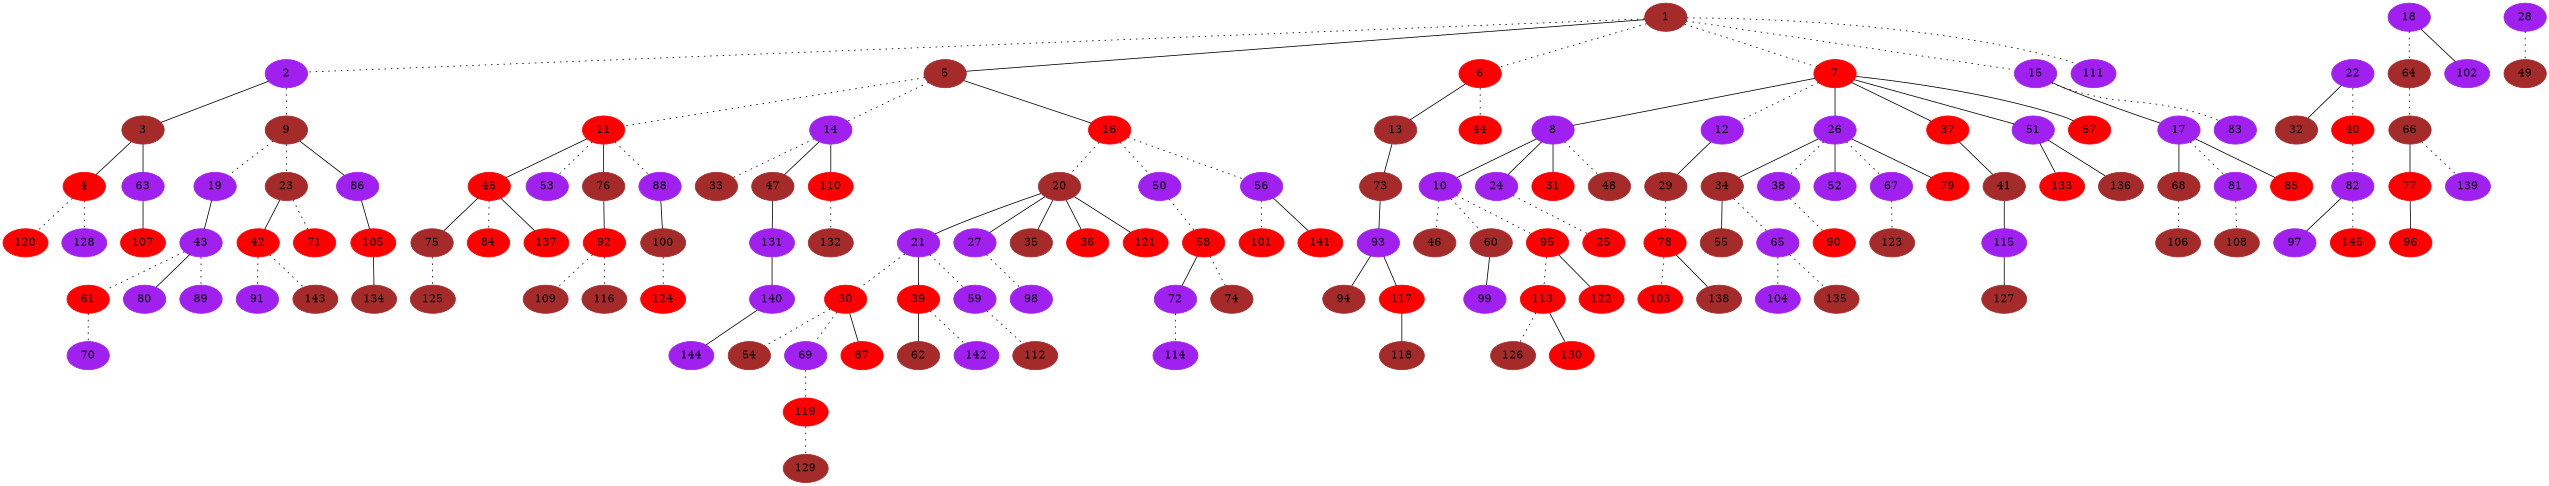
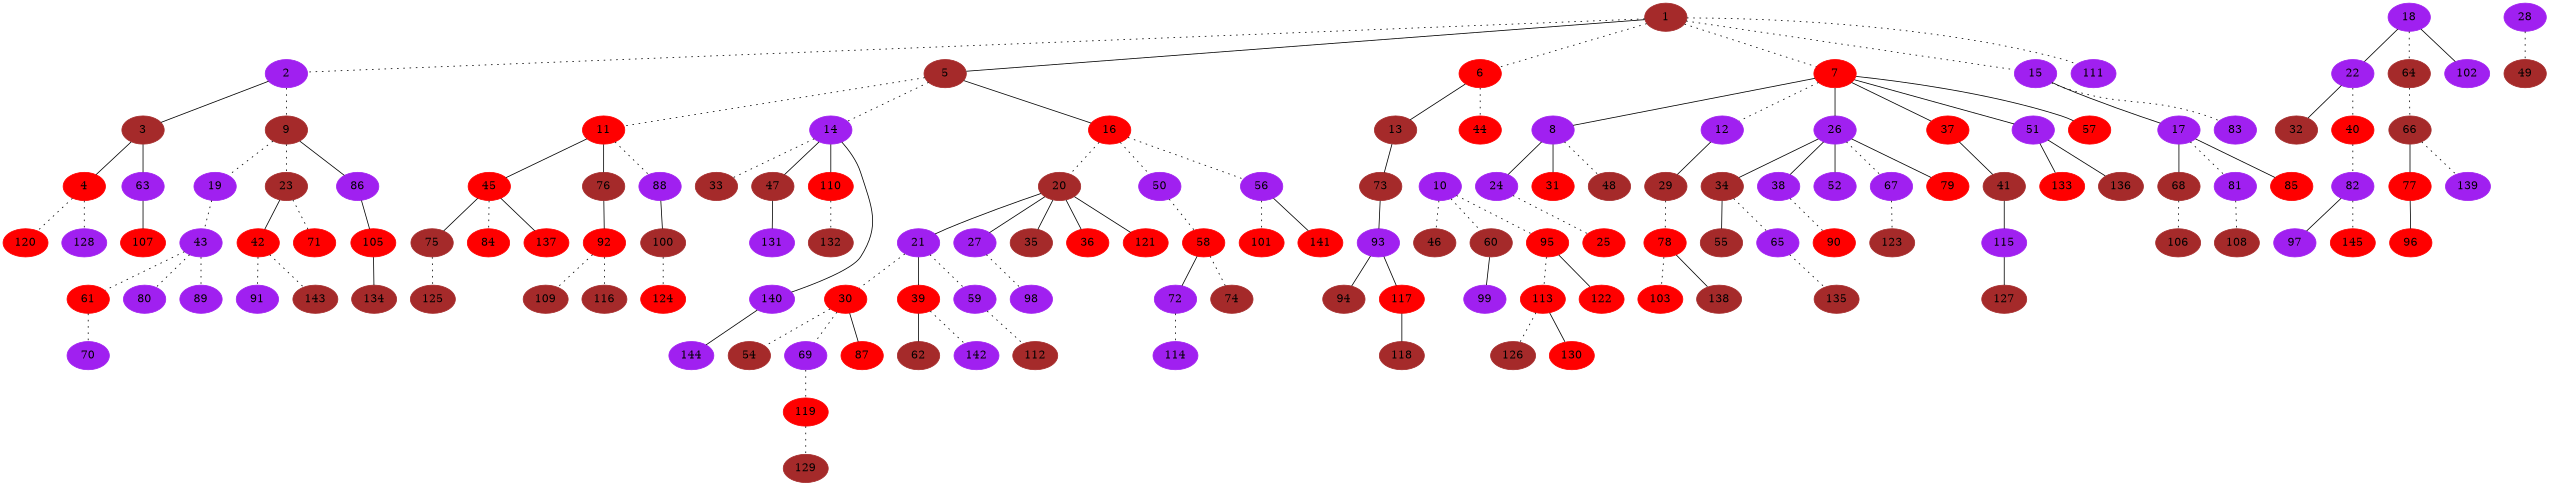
none -> (2381, 45)
(1497, 158) -> none
(1807, 158) -> (1807, 158)
(547, 186) -> none
(208, 215) -> (208, 215)
(173, 271) -> (173, 271)
(772, 271) -> (870, 236)
(1778, 299) -> none
